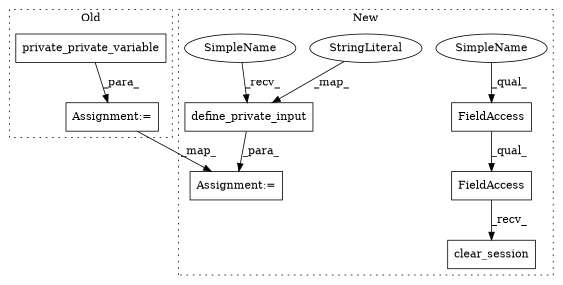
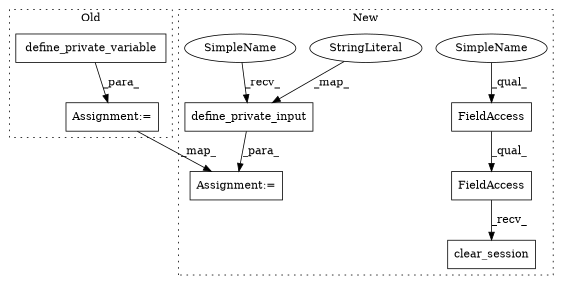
(91, 48) -> (91, 48)
